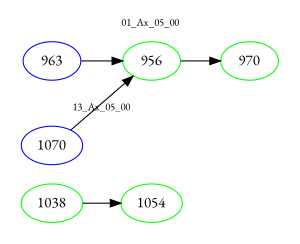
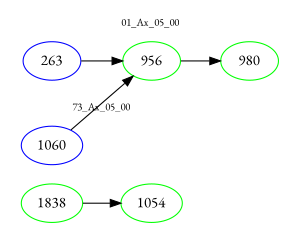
(52, 61) -> (52, 61)
(250, 61) -> (250, 61)
(102, 107) -> (102, 107)
(52, 145) -> (52, 145)
(52, 203) -> (52, 203)
